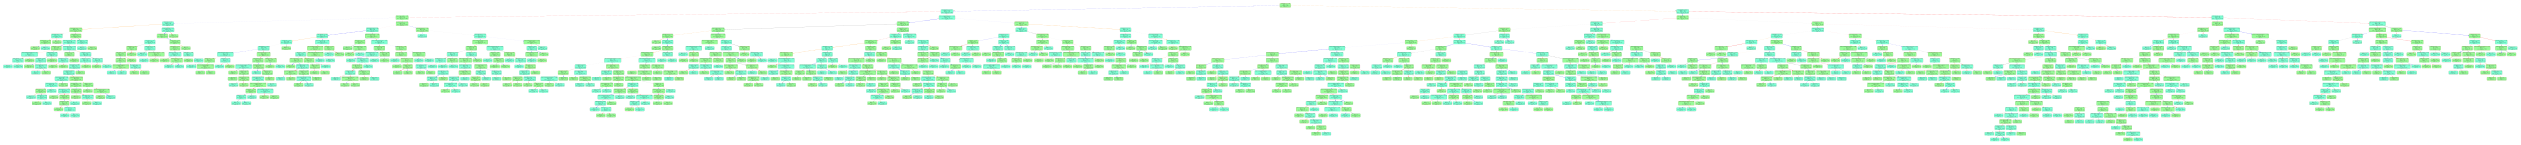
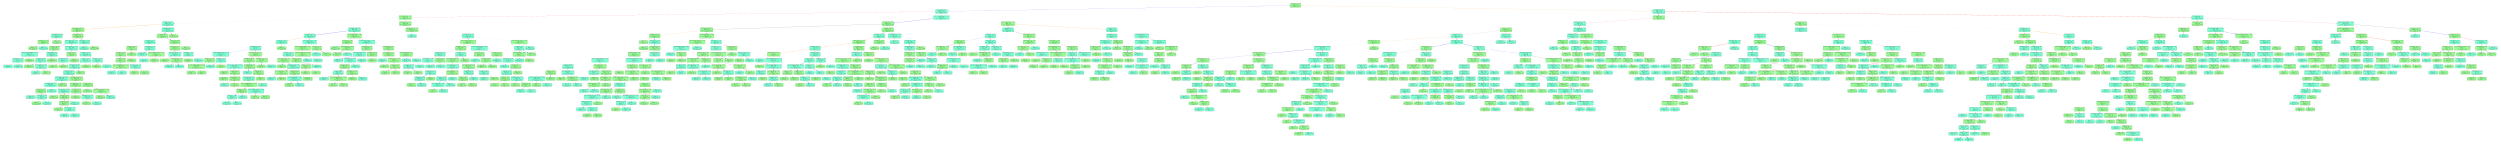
(191, 67) -> none
